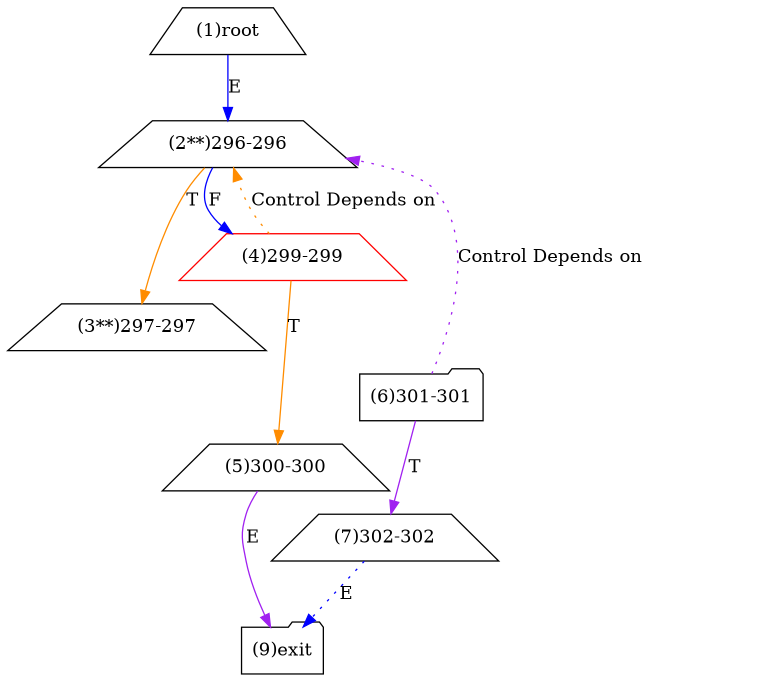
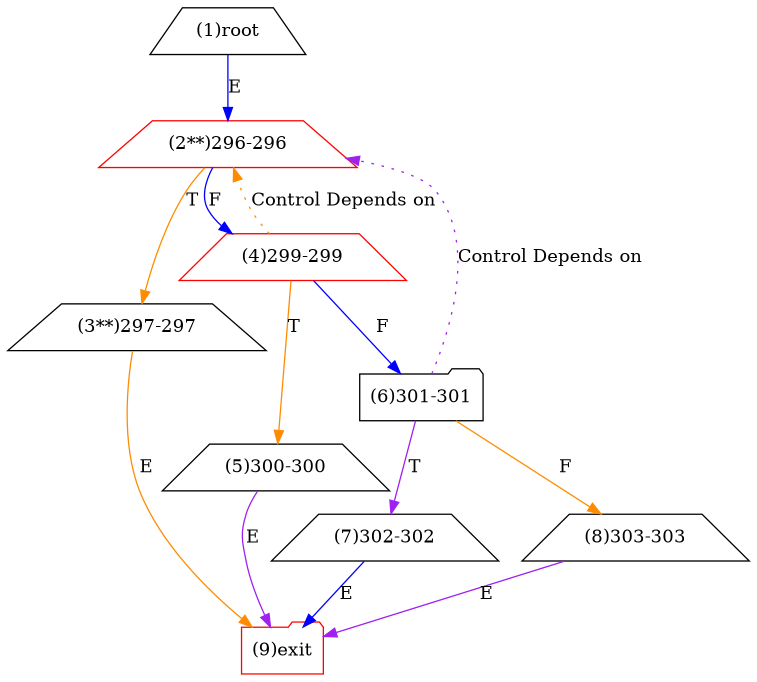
(228, 144) -> (228, 144)
none -> (352, 322)
none -> (145, 502)
none -> (636, 538)
(338, 589) -> (338, 589)
(282, 651) -> (282, 651)
